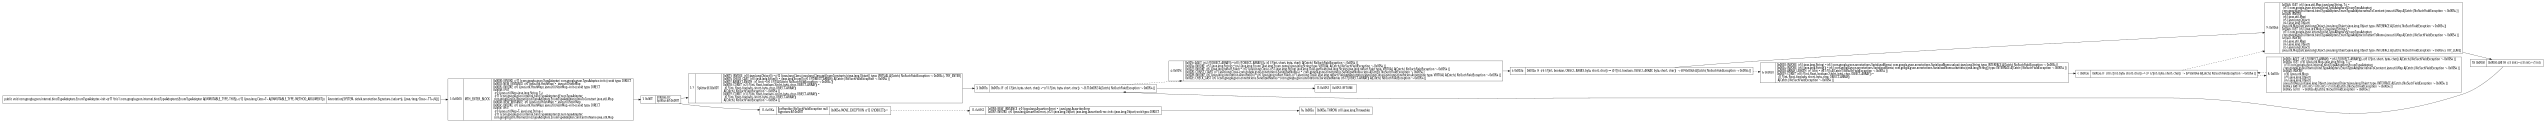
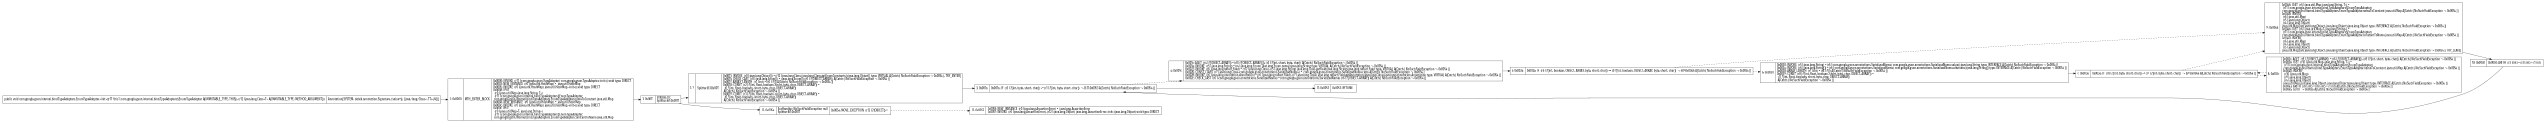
(1969, 48) -> (1969, 48)
(1336, 111) -> none
(791, 112) -> (789, 112)
